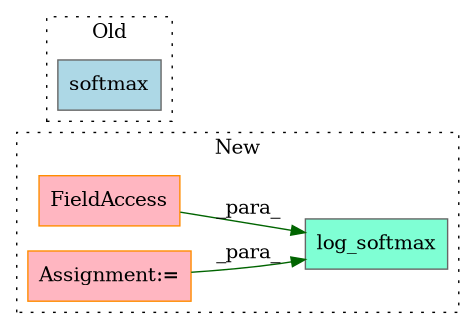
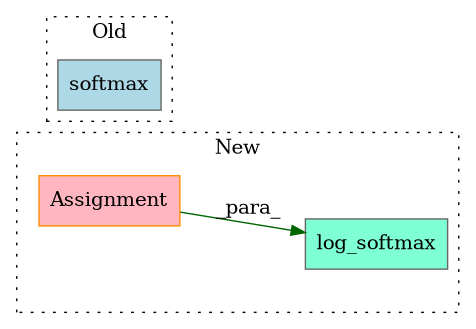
(109, 201) -> (109, 201)
(109, 276) -> none
